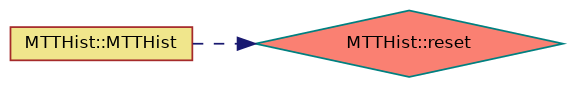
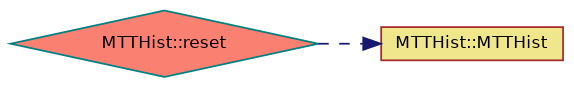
(215, 44) -> (341, 44)
